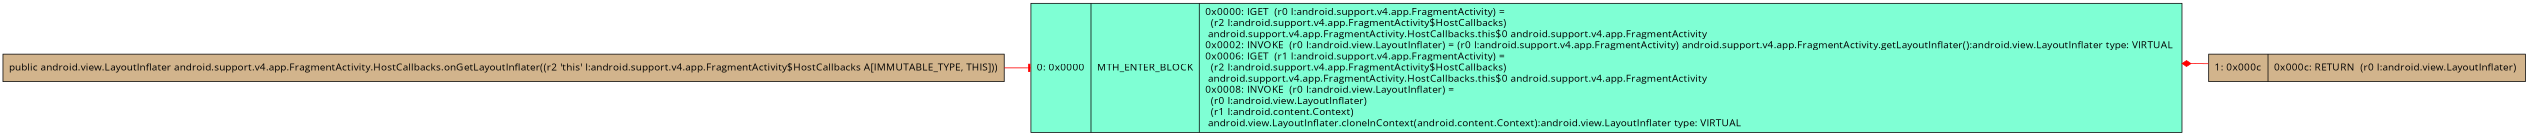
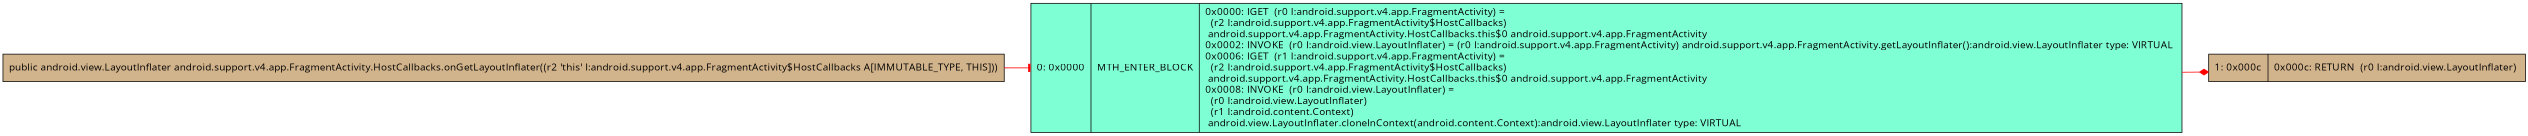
(2200, 64) -> (2191, 72)
